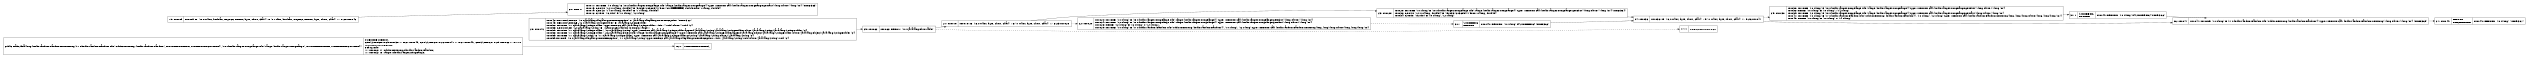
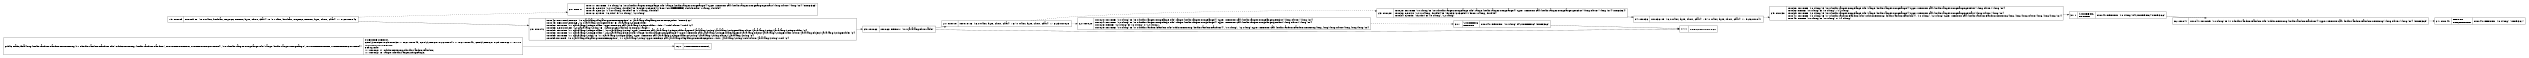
(1203, 12) -> (1203, 12)
(462, 15) -> (462, 15)
(1591, 22) -> (1614, 27)
none -> (443, 23)
(1967, 24) -> none
(1307, 31) -> (1307, 31)
